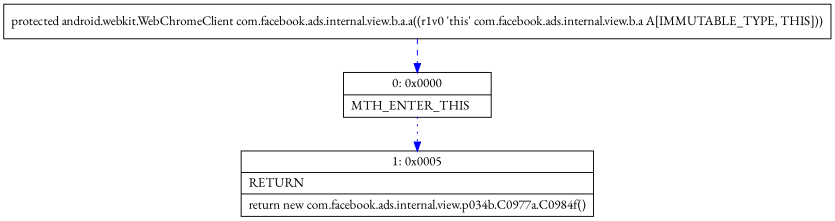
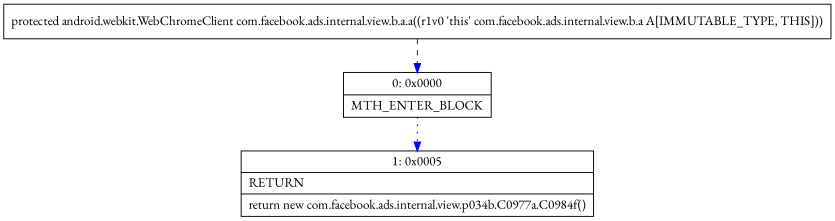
(410, 106) -> (417, 106)
